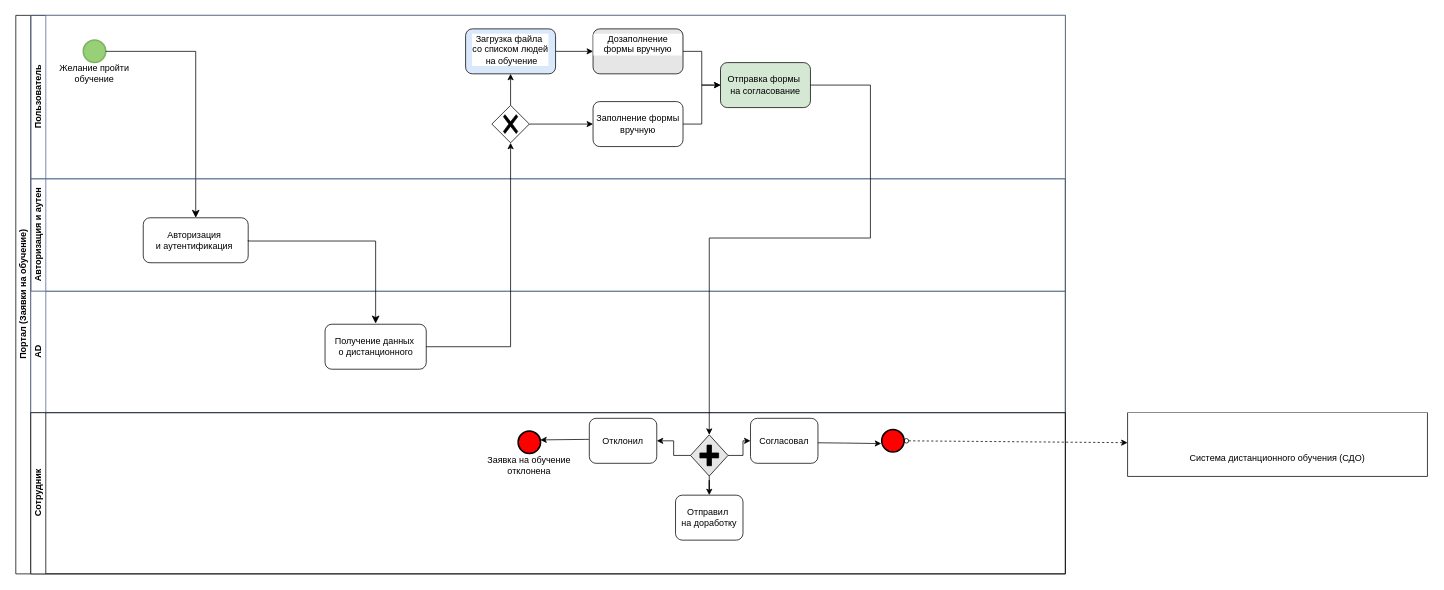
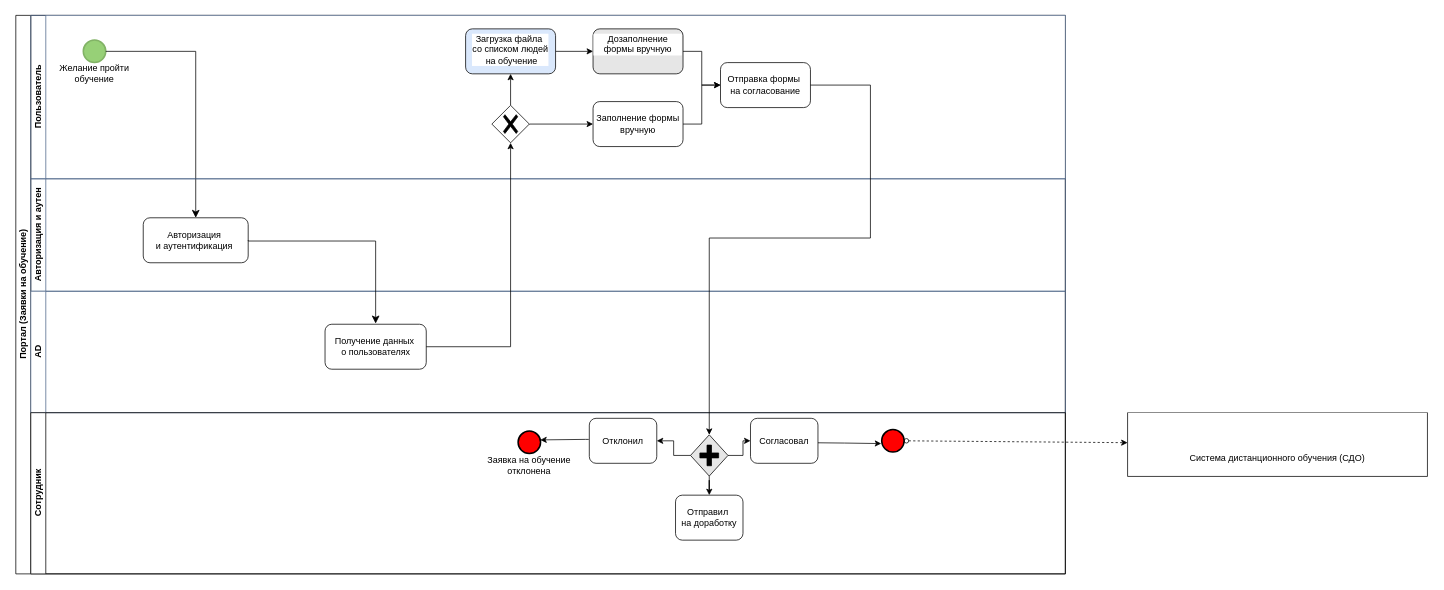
(765, 85) -> (765, 85)
(376, 347) -> (376, 347)
